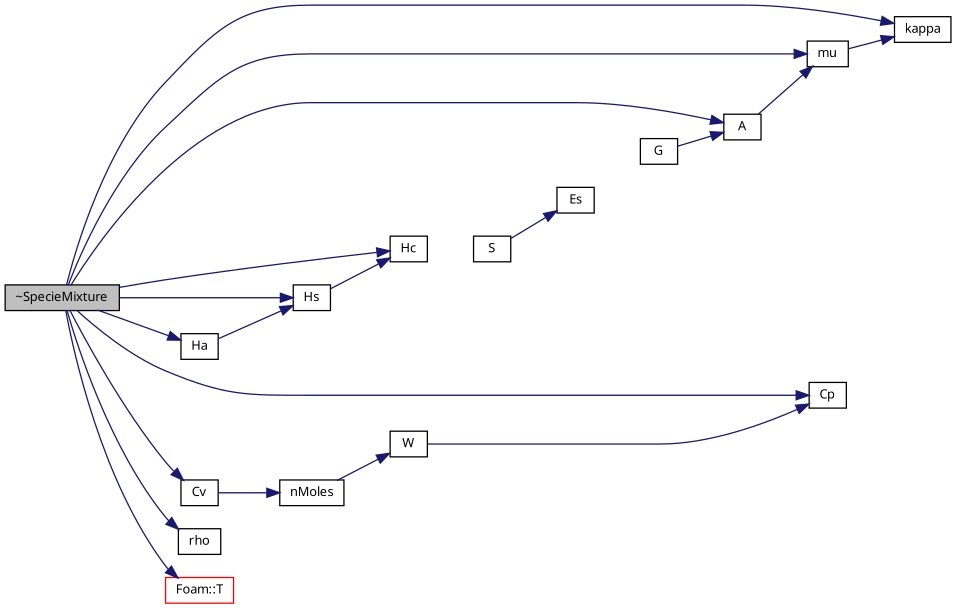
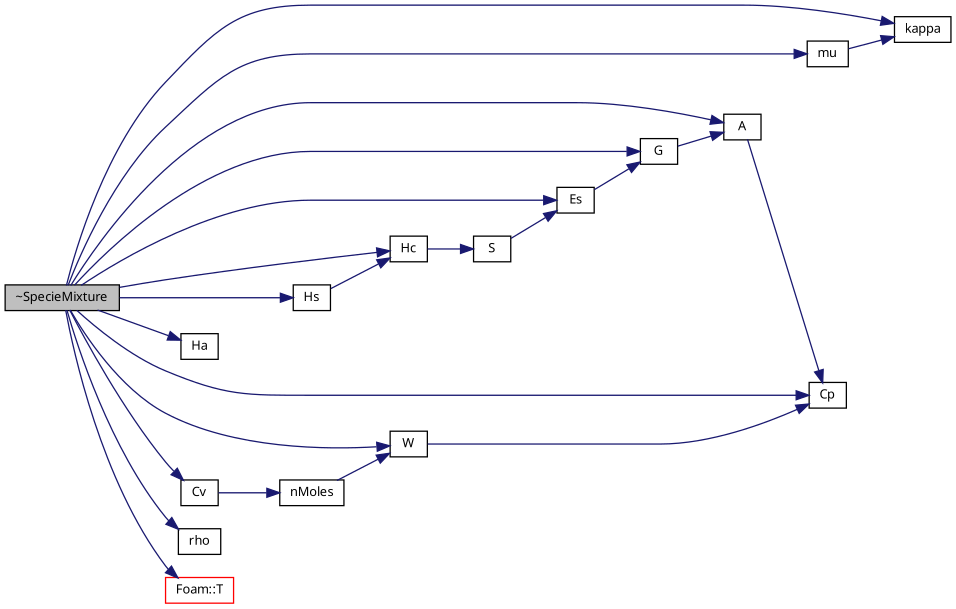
(780, 95) -> (783, 255)
none -> (329, 151)
none -> (612, 179)
none -> (303, 201)
none -> (444, 249)
(250, 325) -> none
none -> (200, 428)
